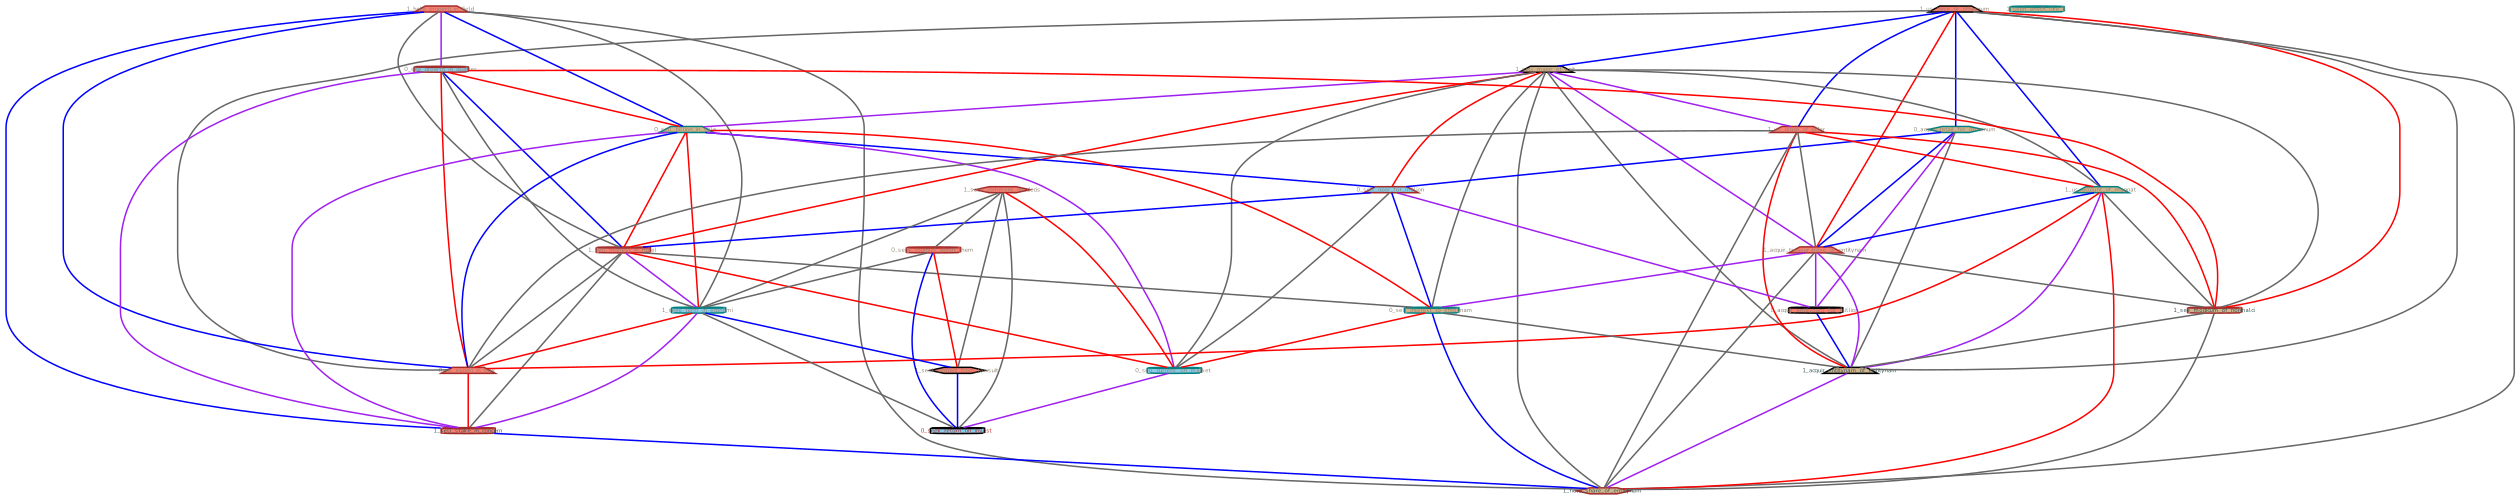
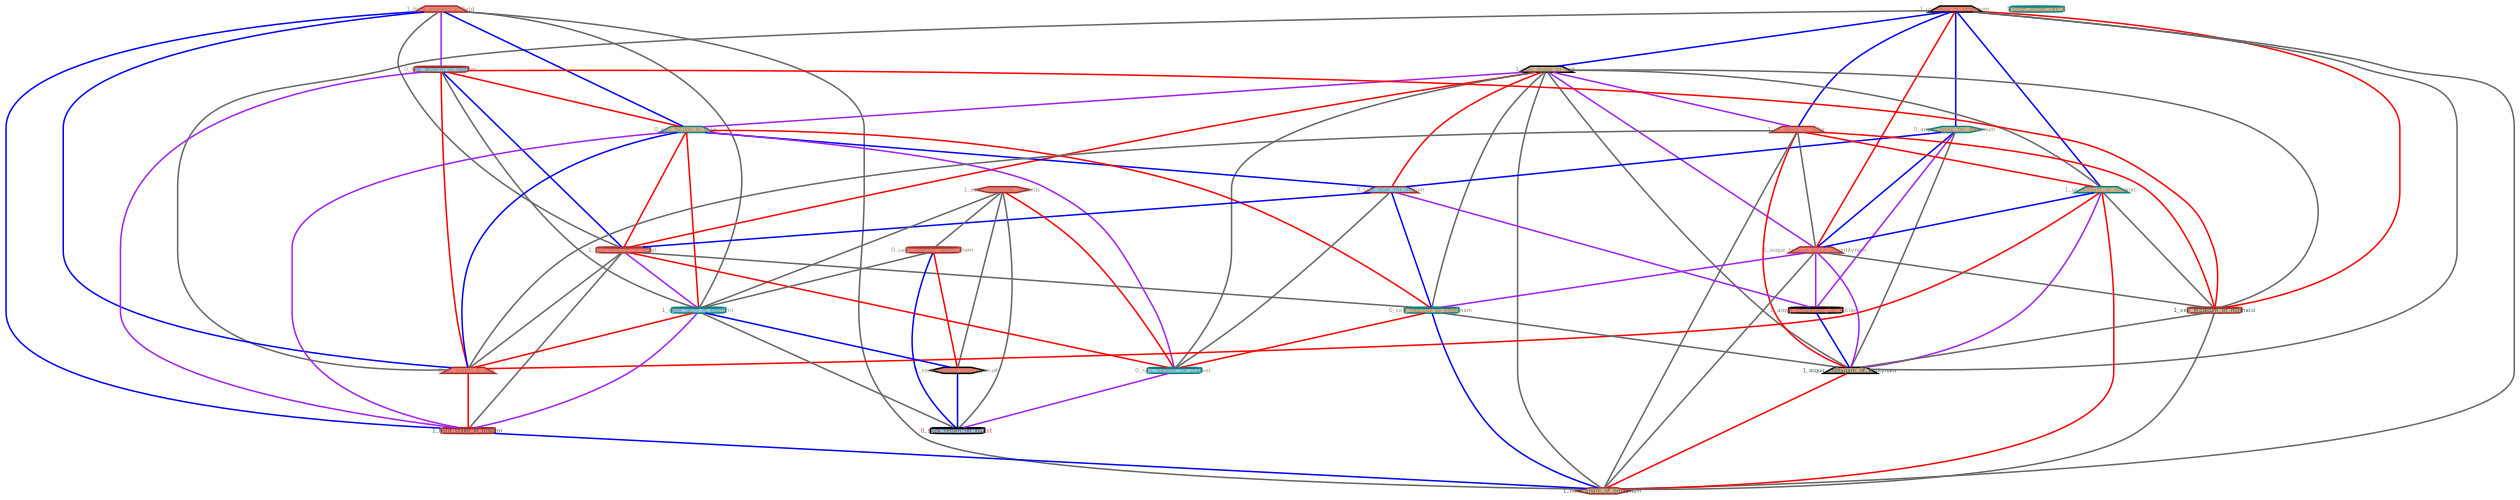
(468, 431) -> (468, 431)
(1727, 431) -> (1727, 431)
